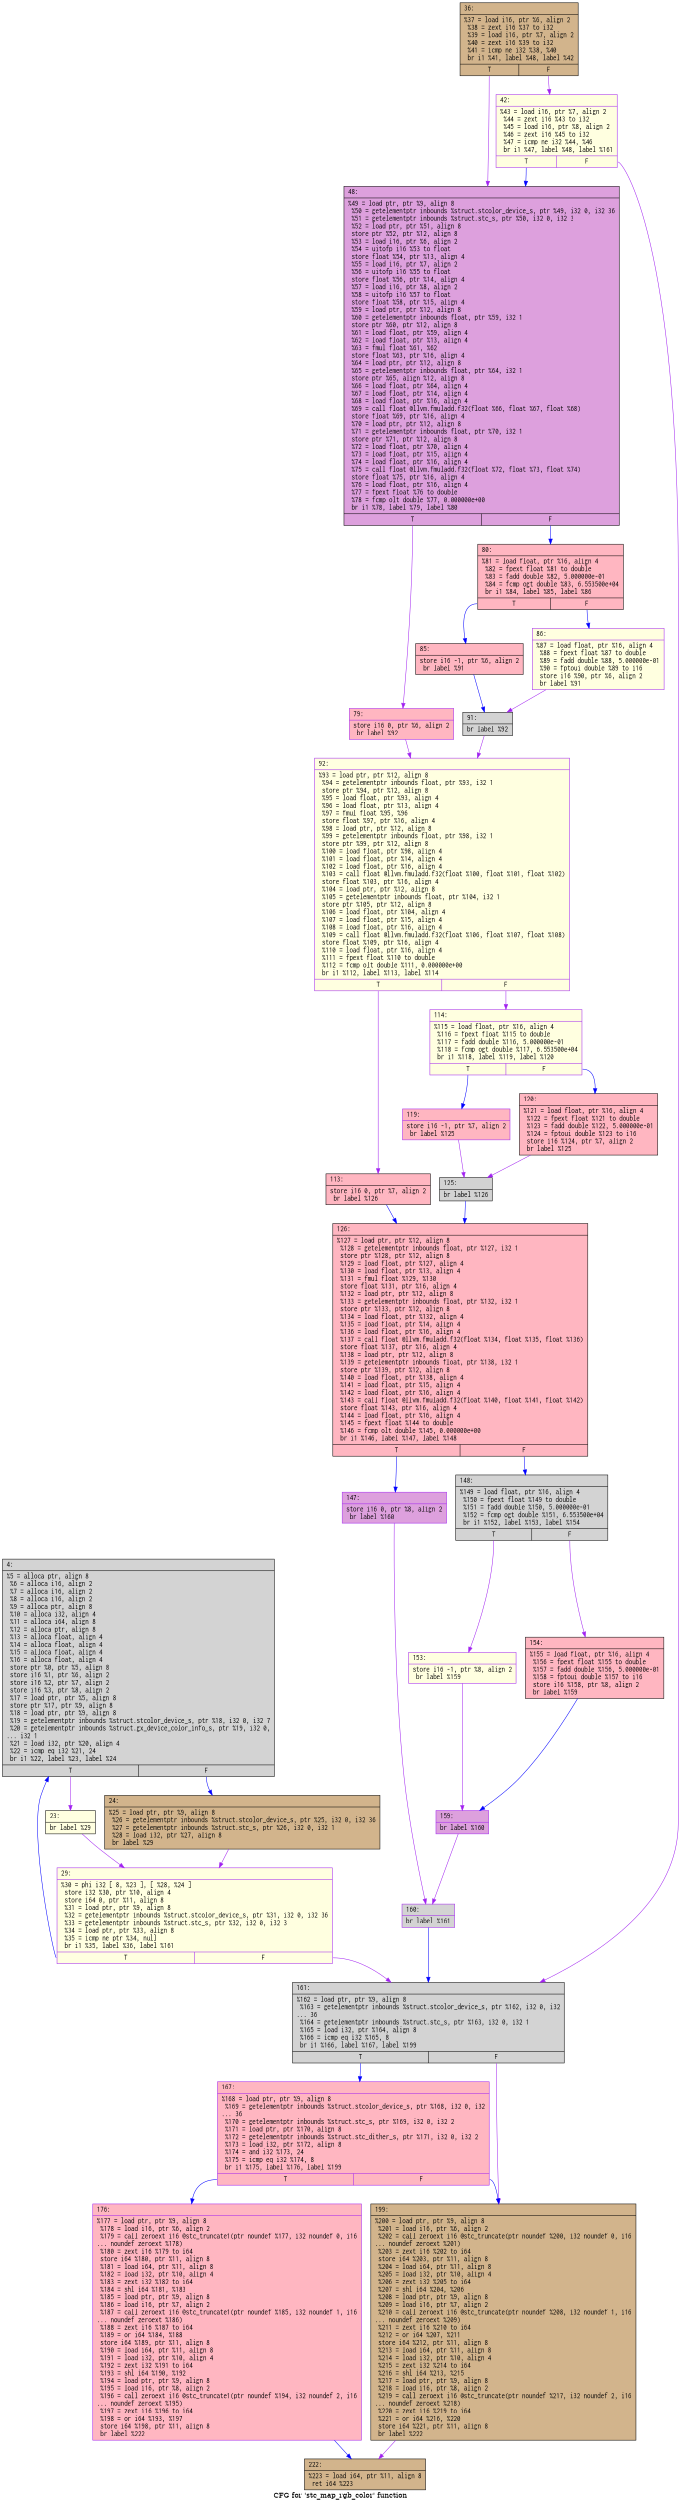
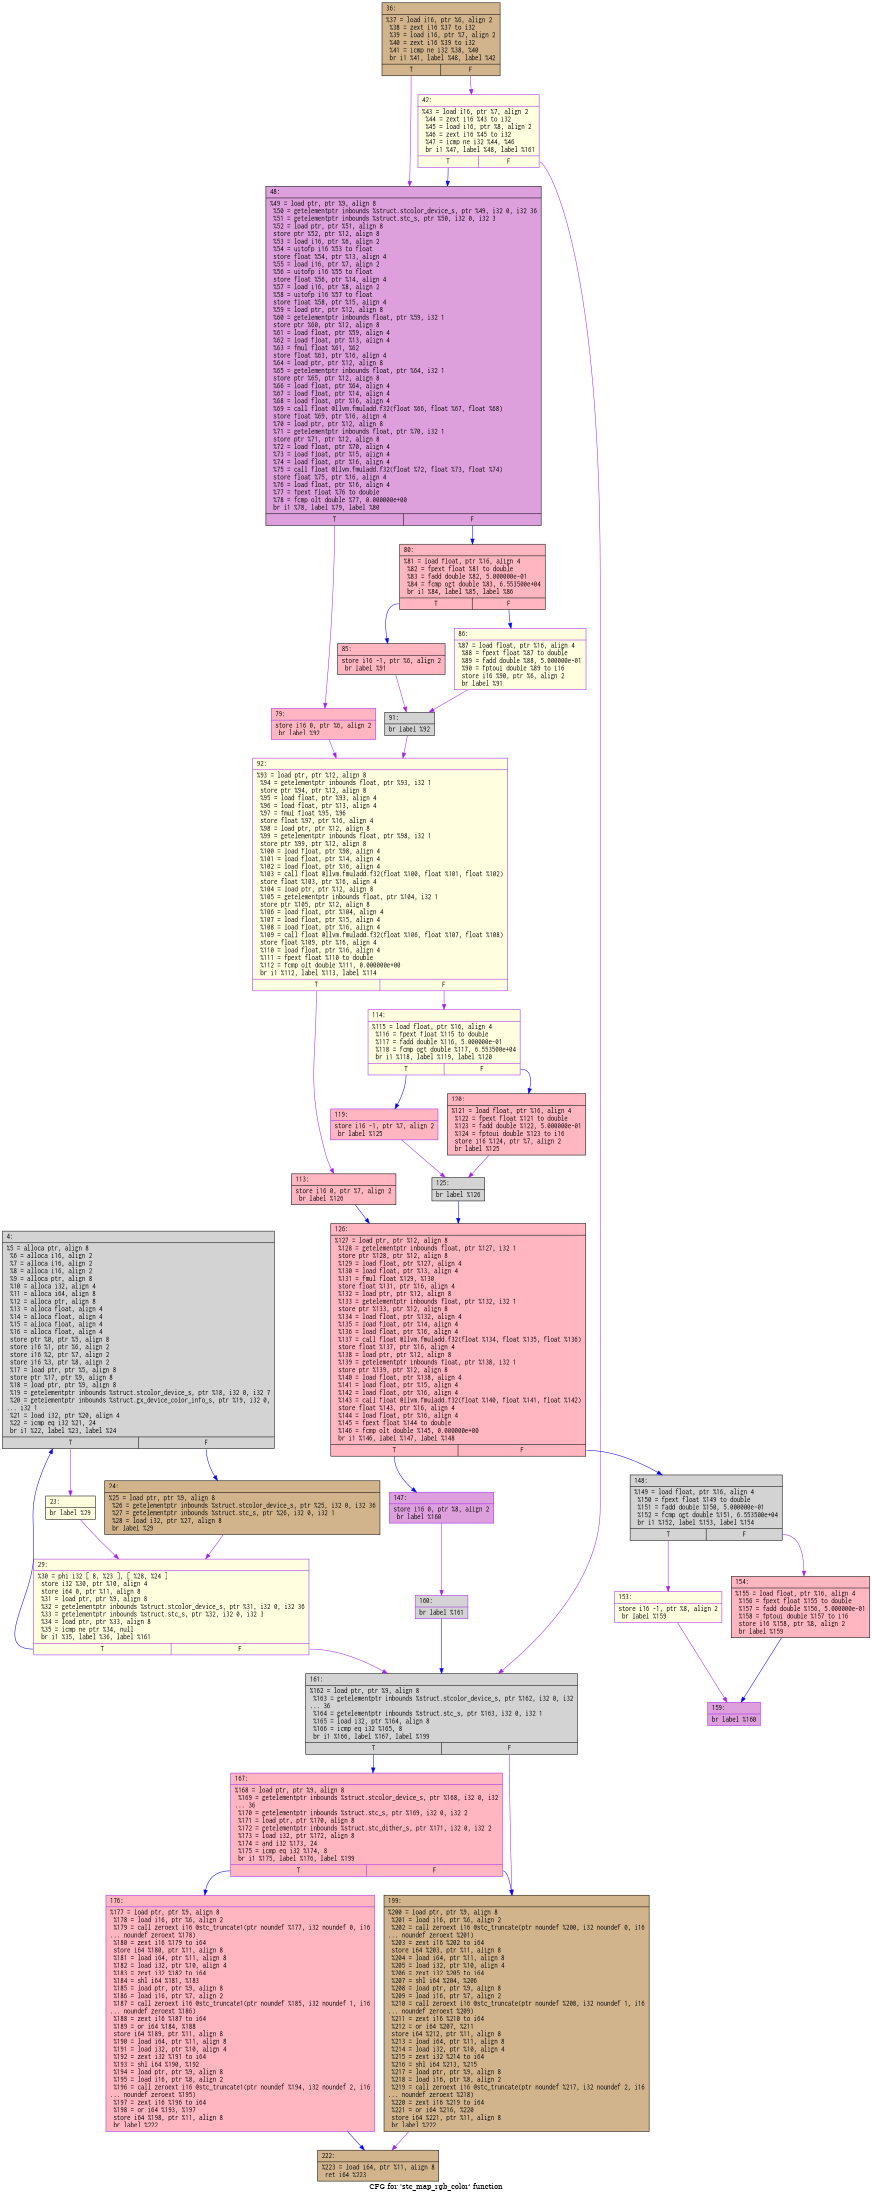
(406, 378) -> (325, 378)
(478, 691) -> (400, 691)
(446, 1866) -> none
